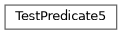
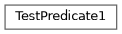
(61, 17) -> (61, 17)
